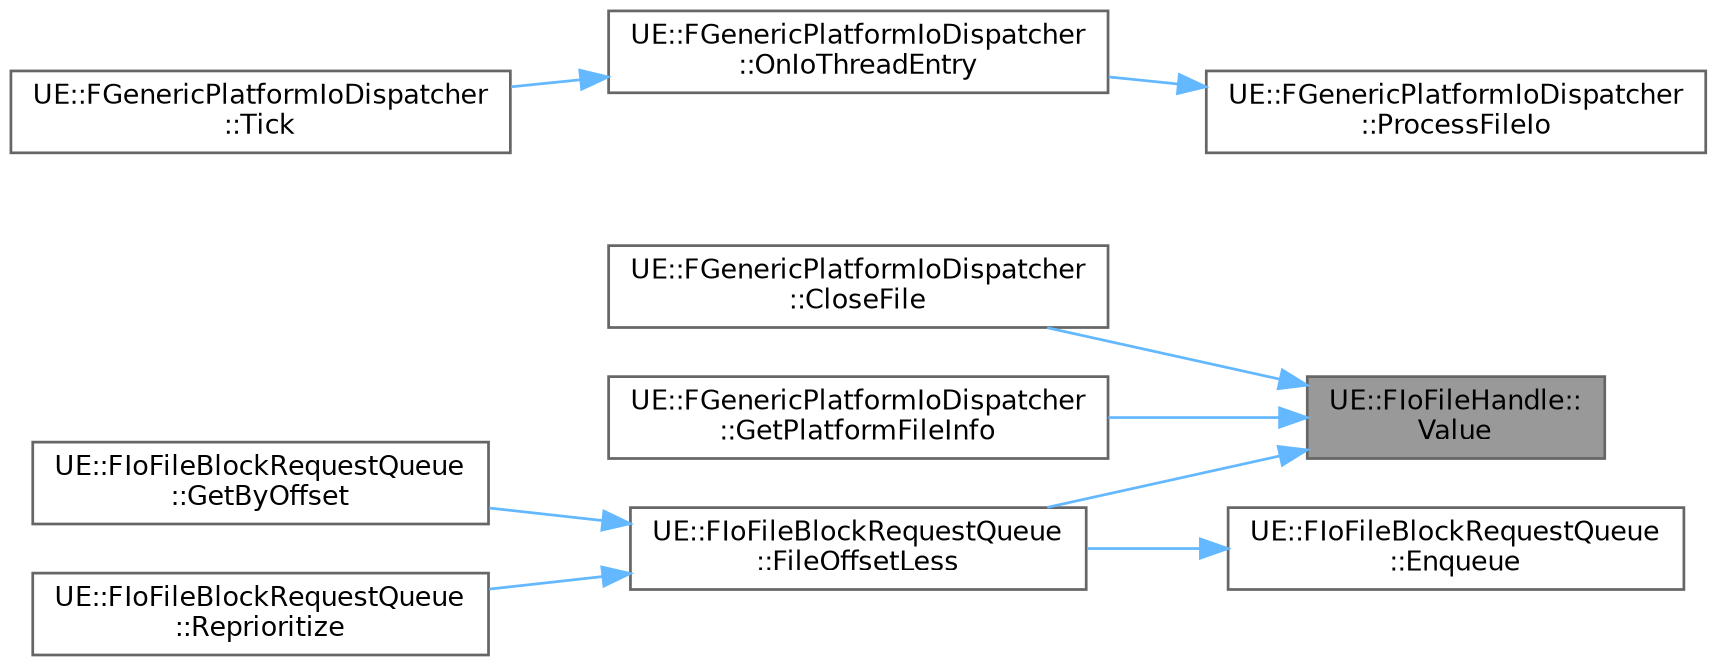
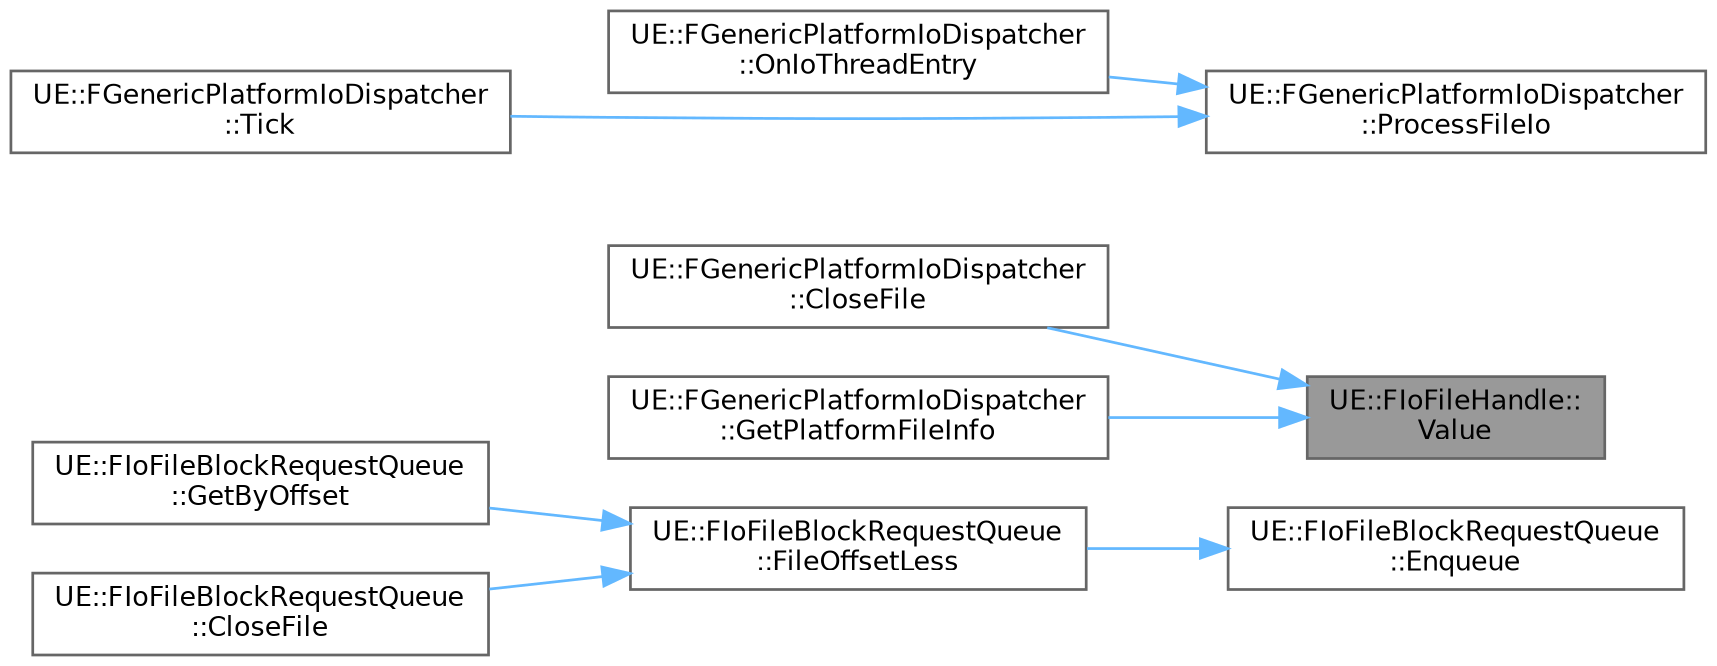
(546, 83) -> (844, 119)
(1163, 482) -> none
(261, 614) -> (261, 614)
